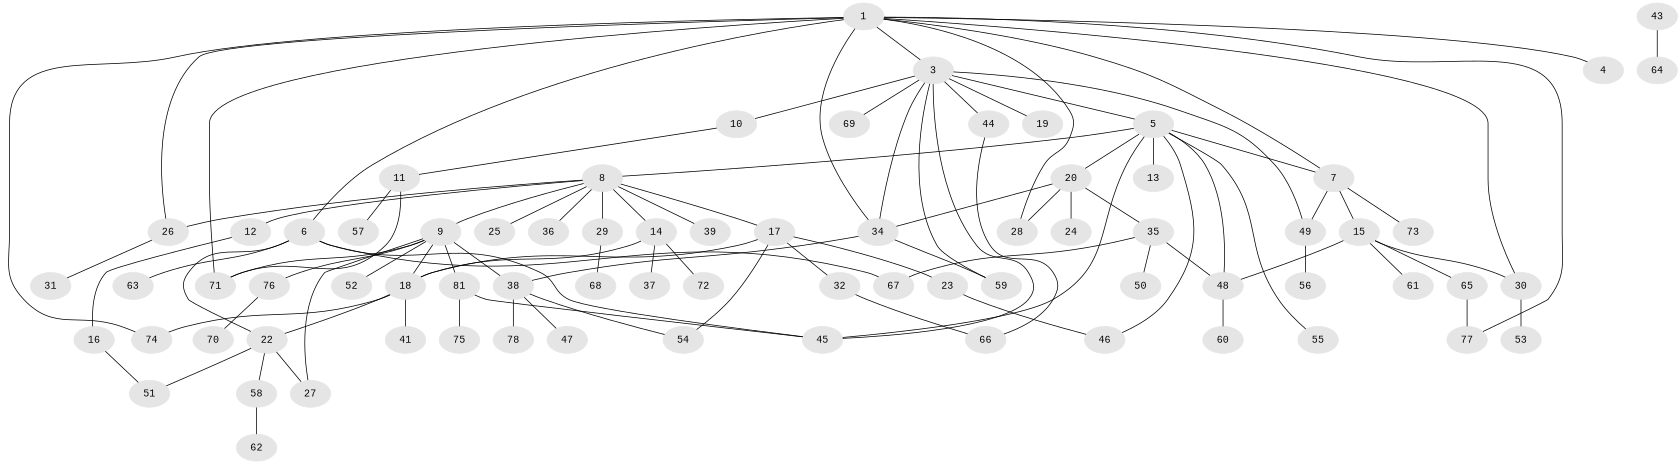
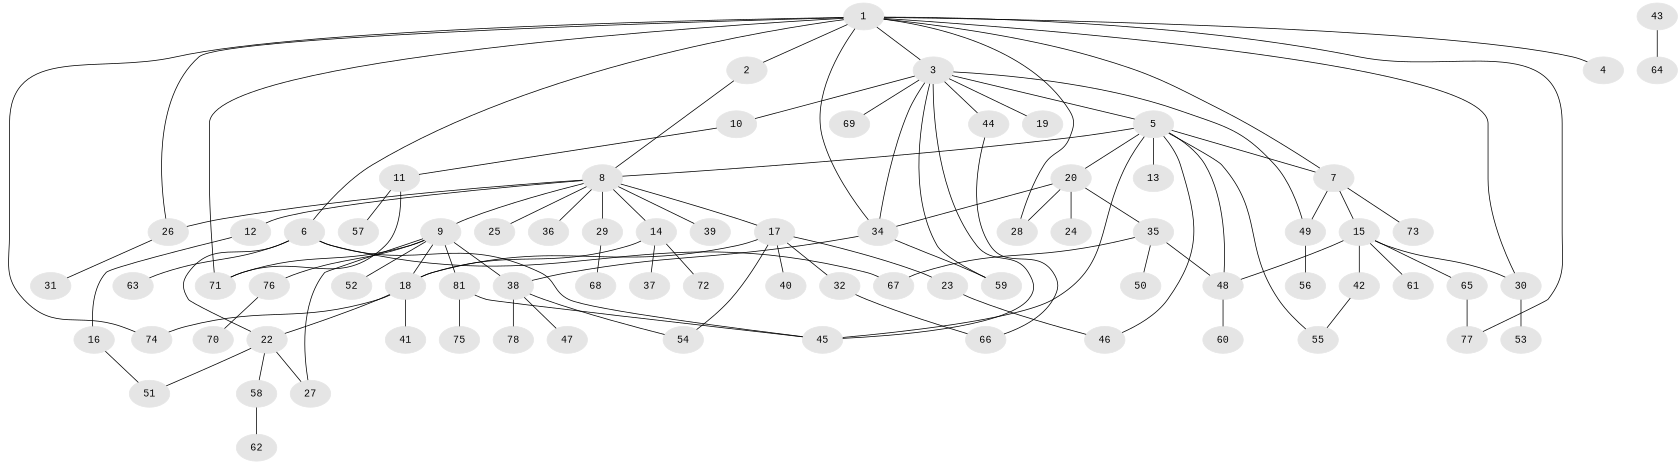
none -> (747, 70)
none -> (786, 286)
none -> (1359, 286)
